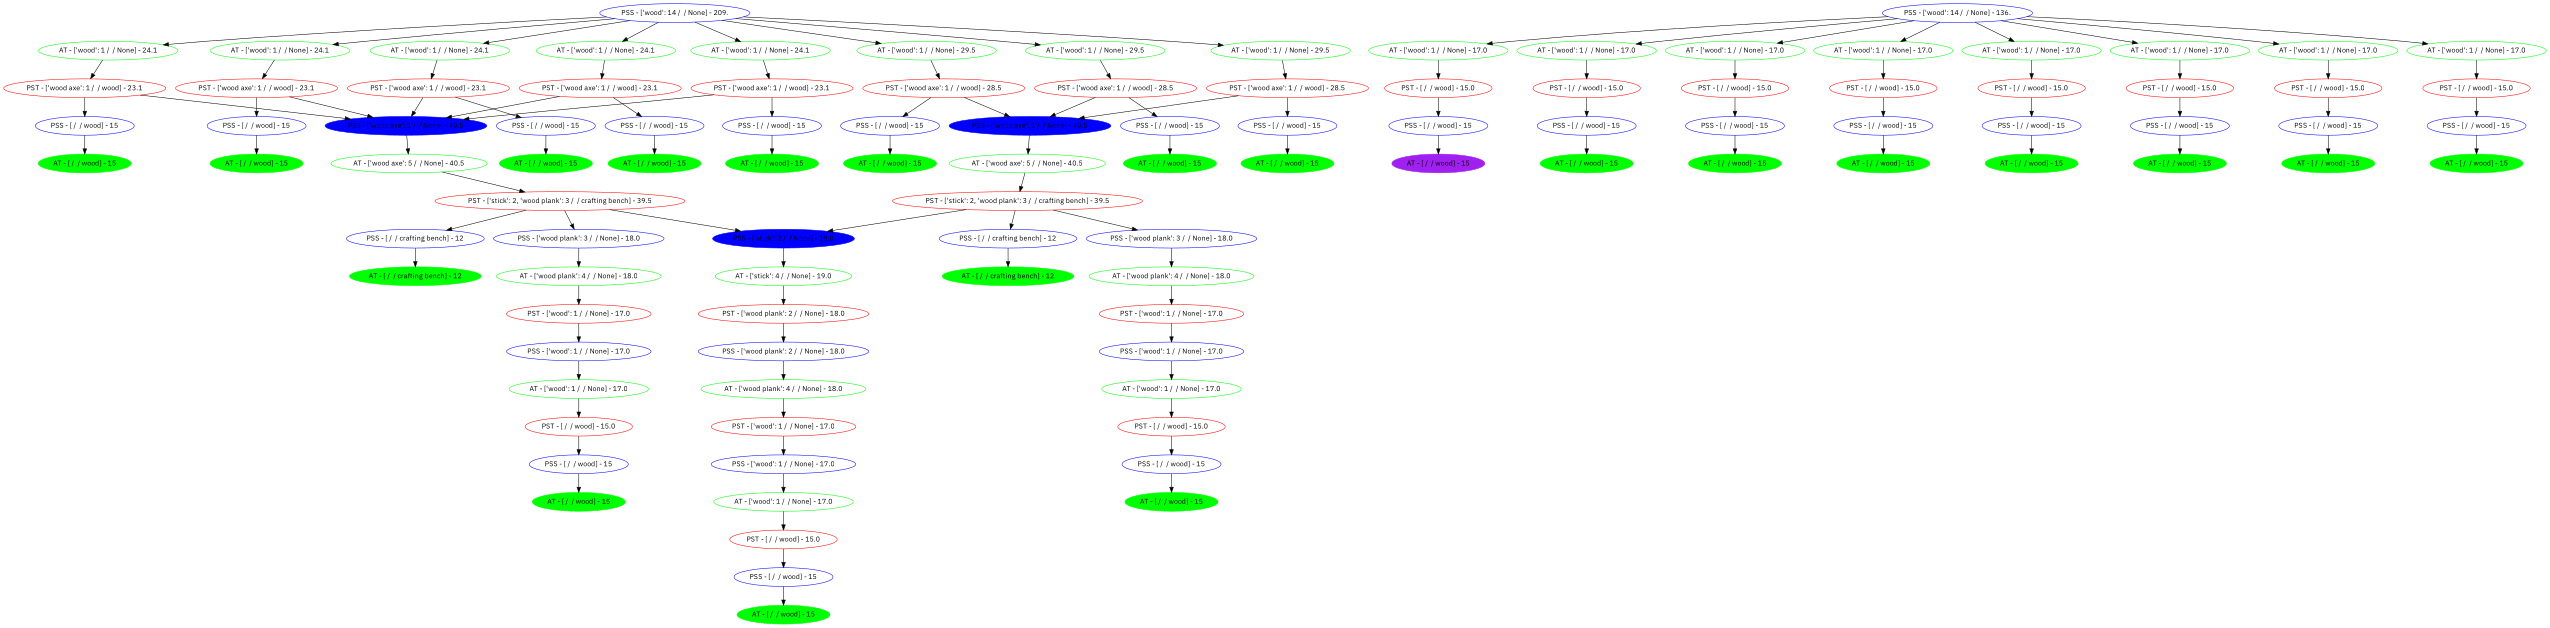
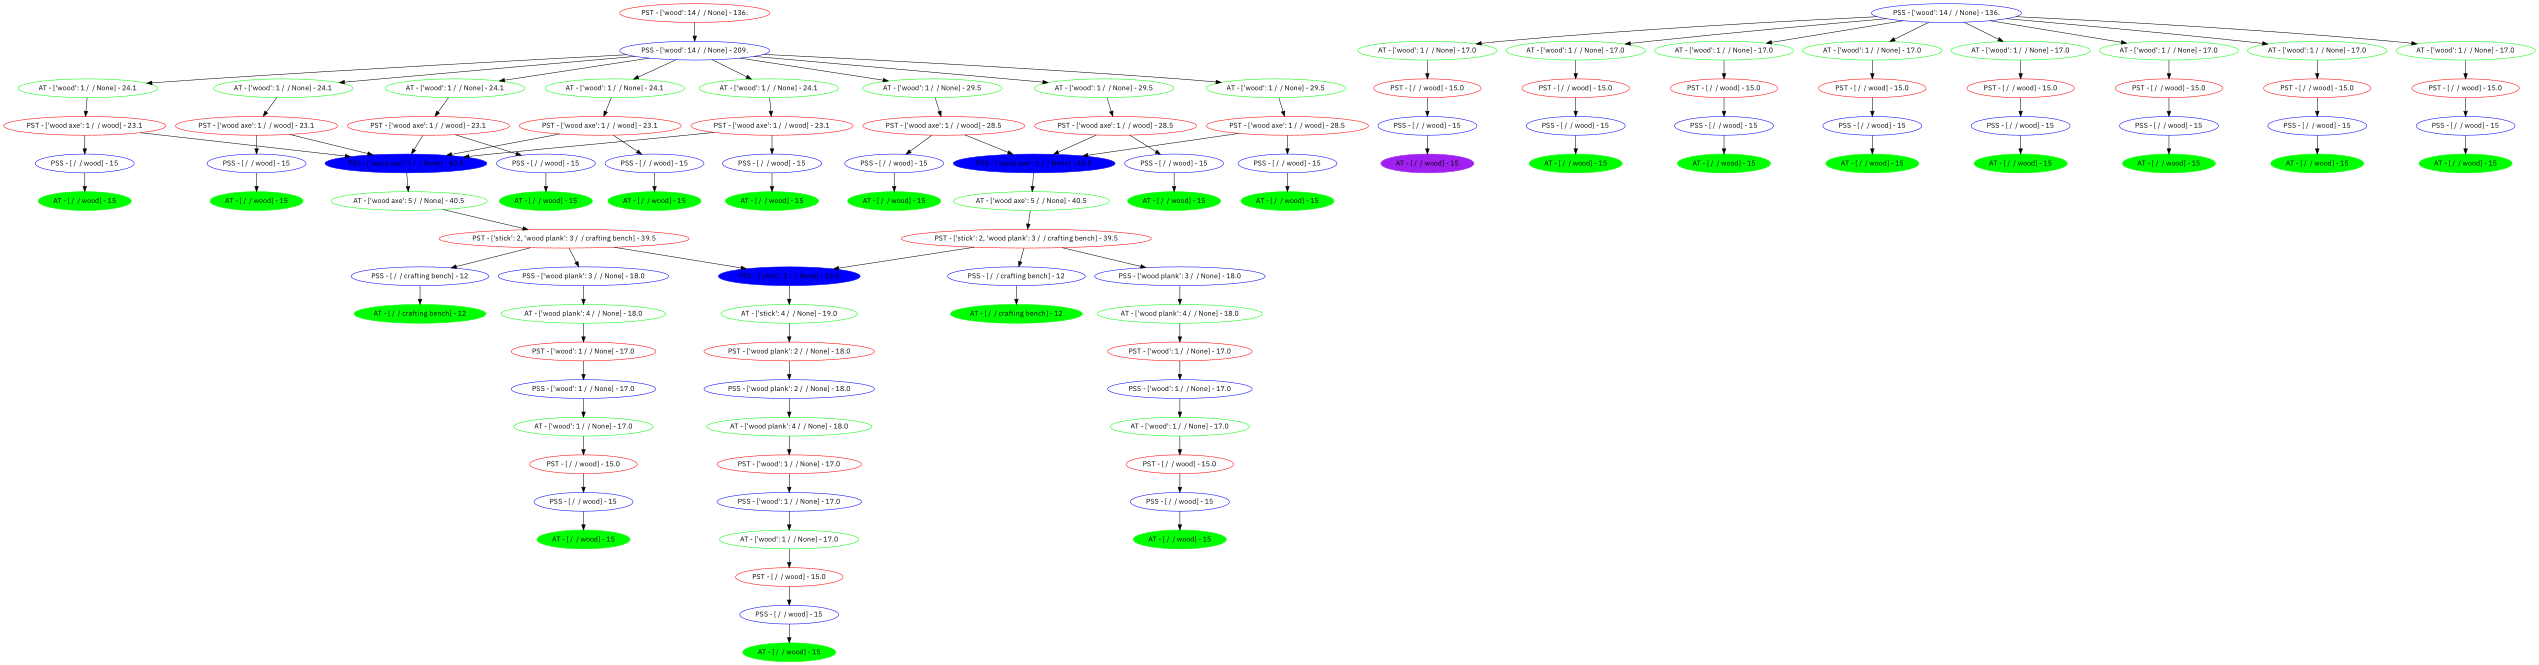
none -> (695, 13)
